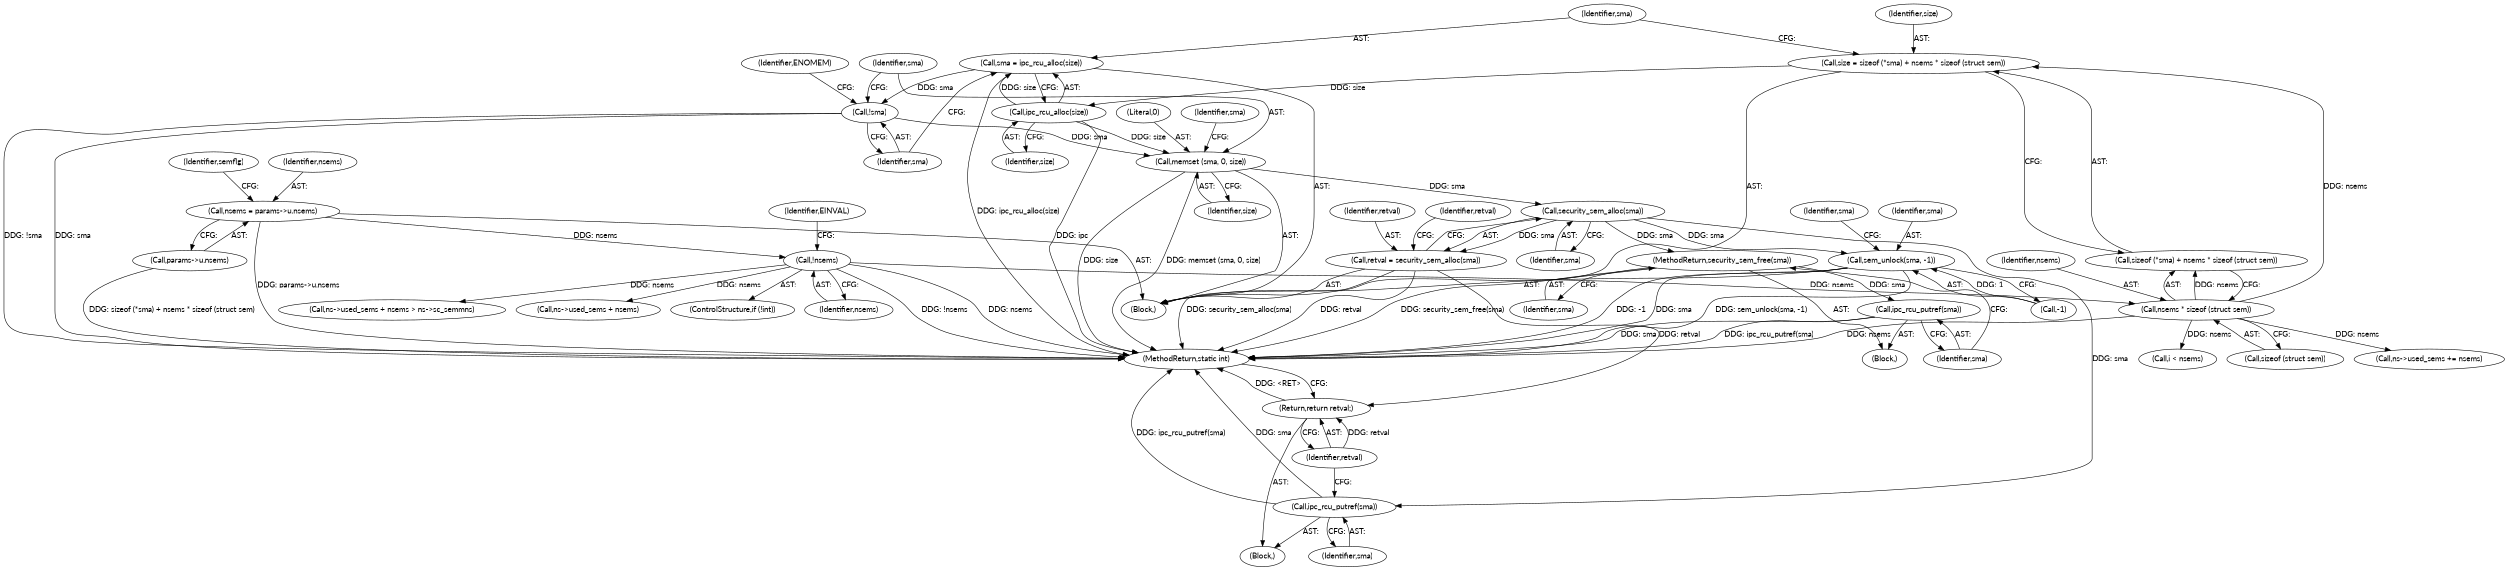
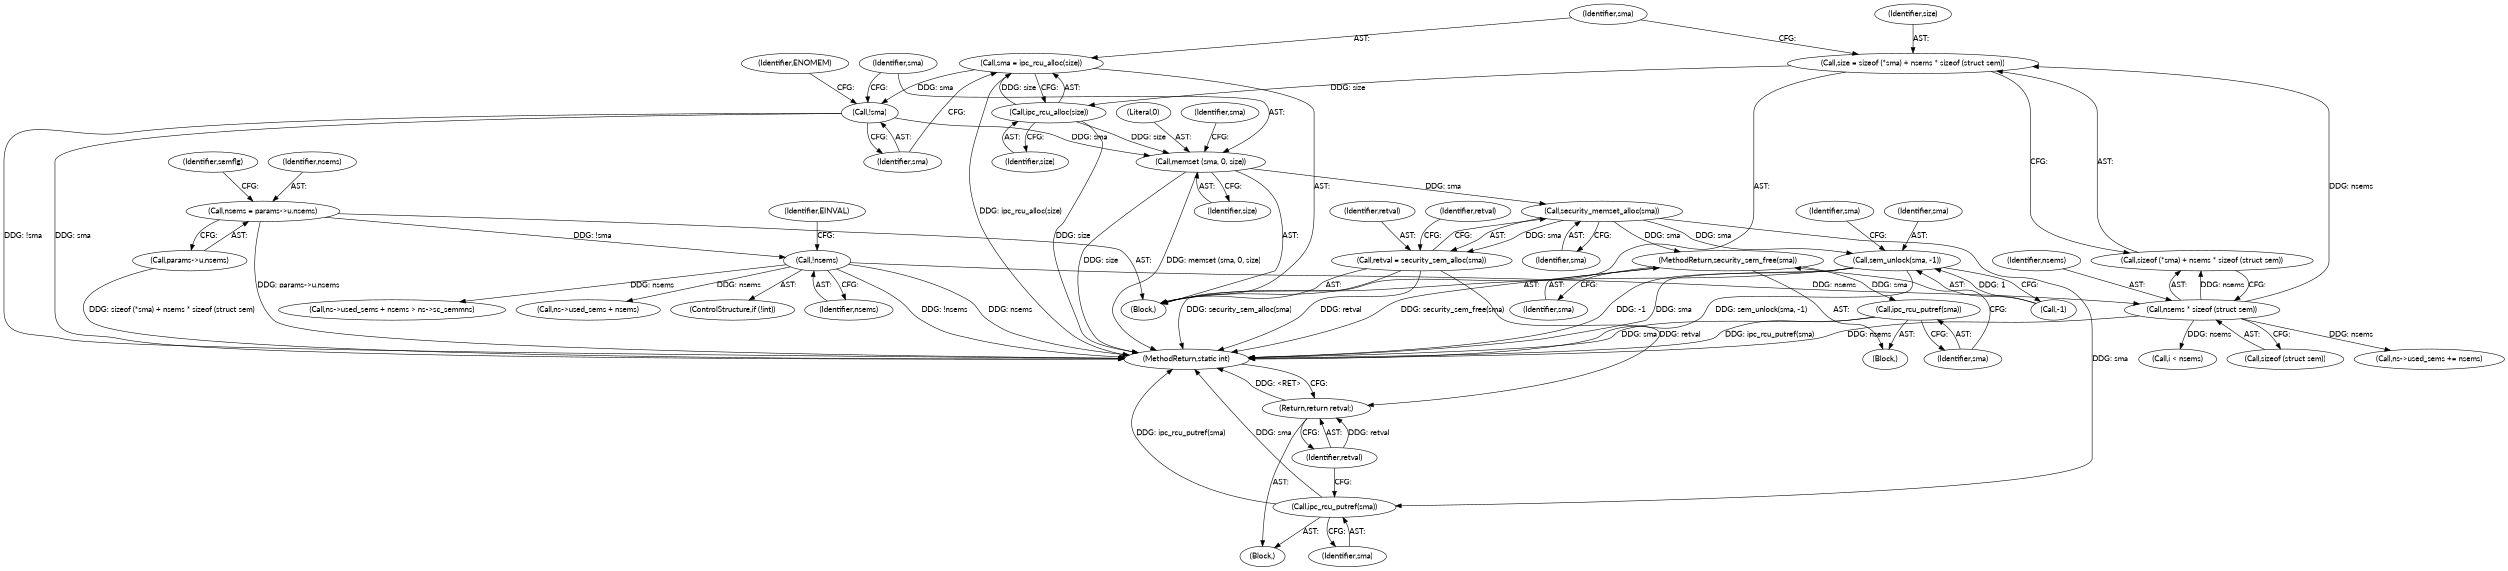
(1593, 211) -> (1602, 211)
(596, 236) -> (592, 236)
(1072, 236) -> (1073, 236)
